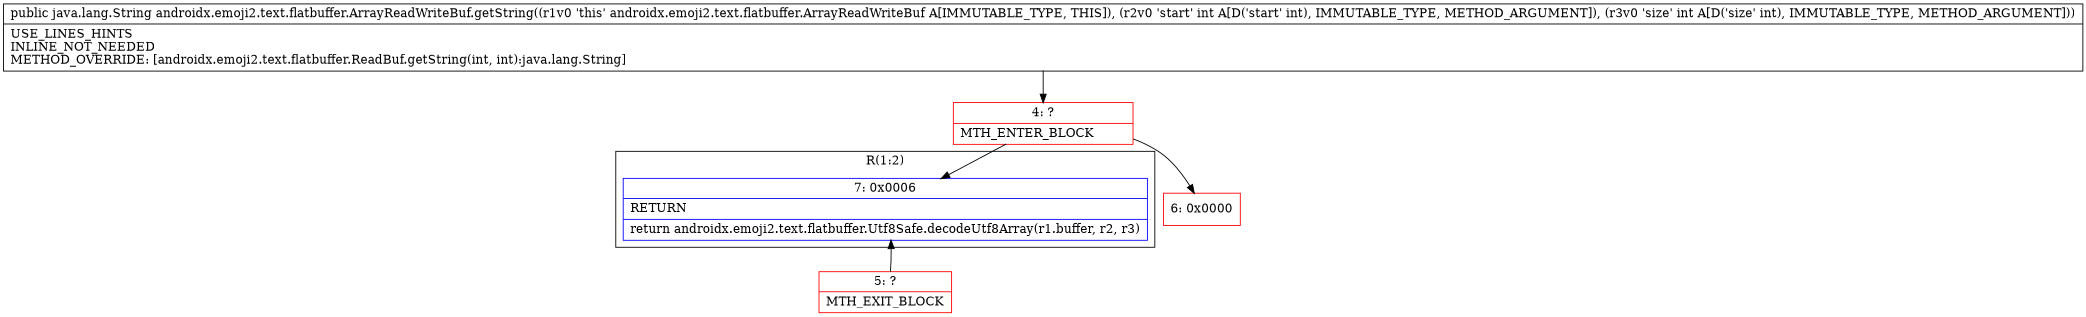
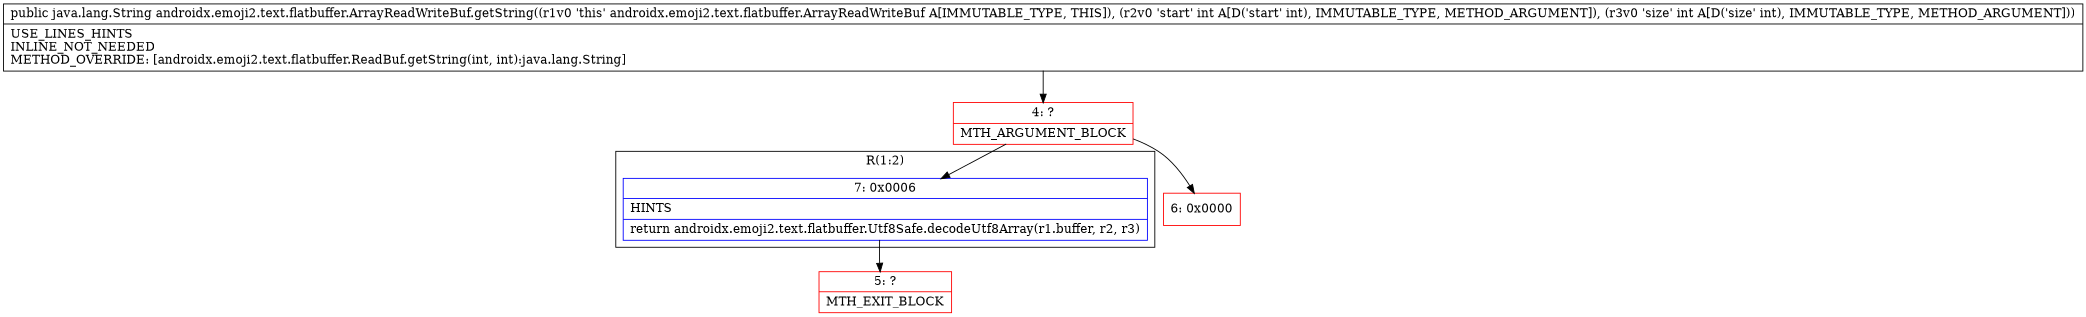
(1027, 133) -> (1043, 133)
(659, 208) -> (652, 208)
(891, 260) -> (879, 253)
